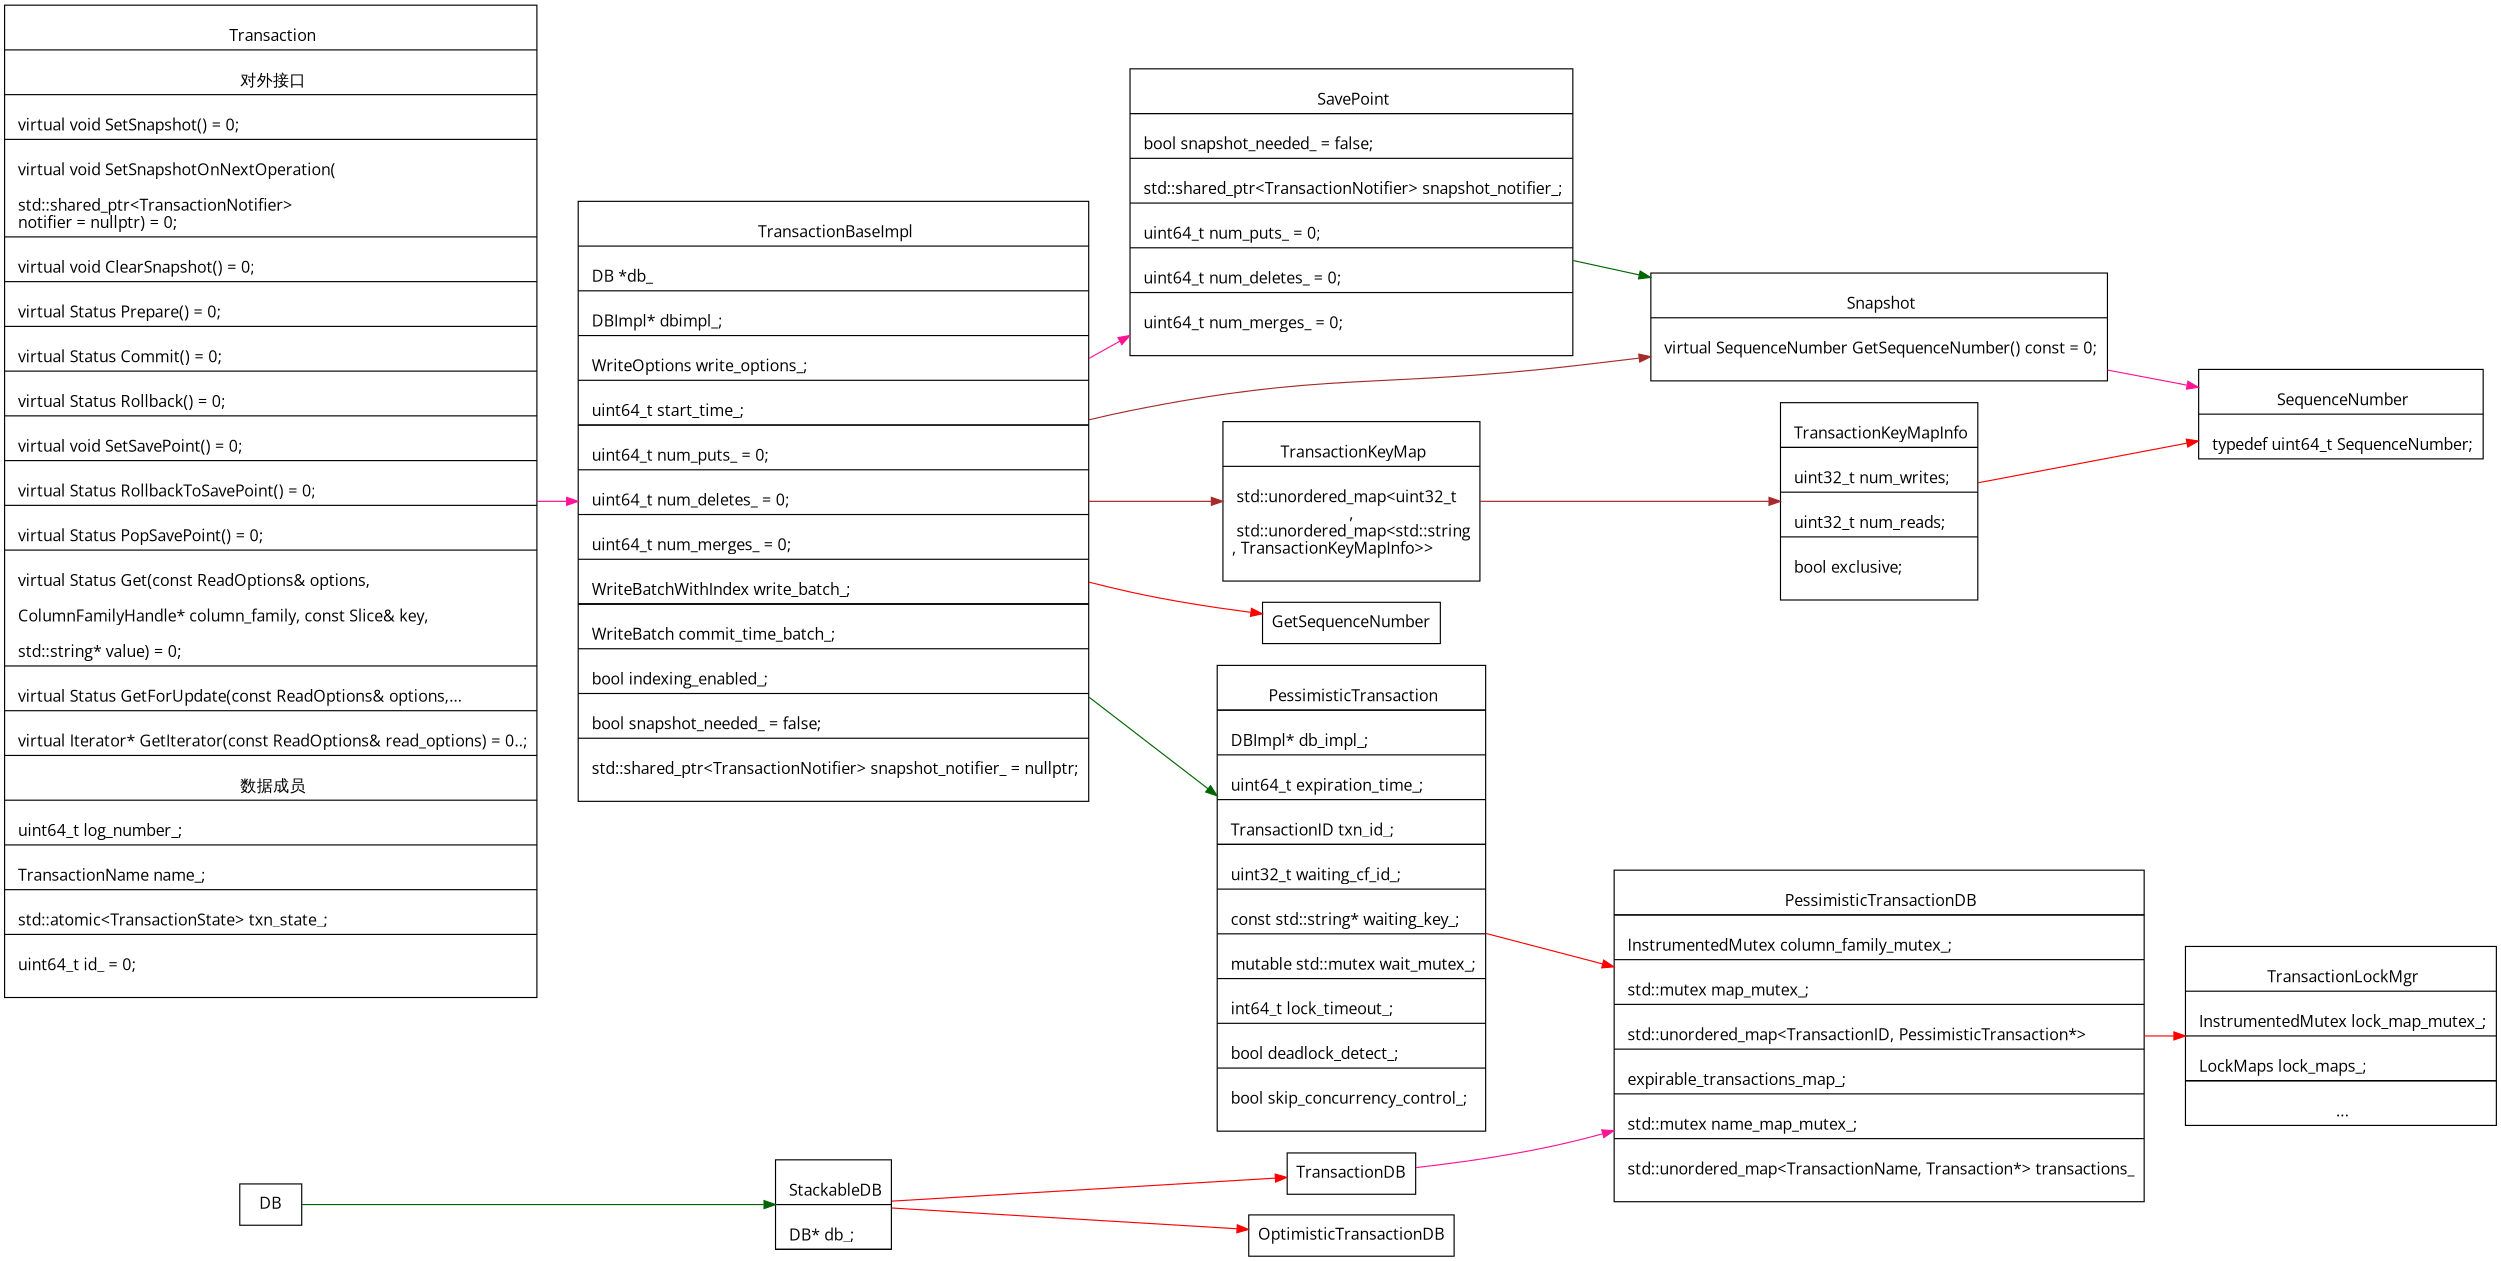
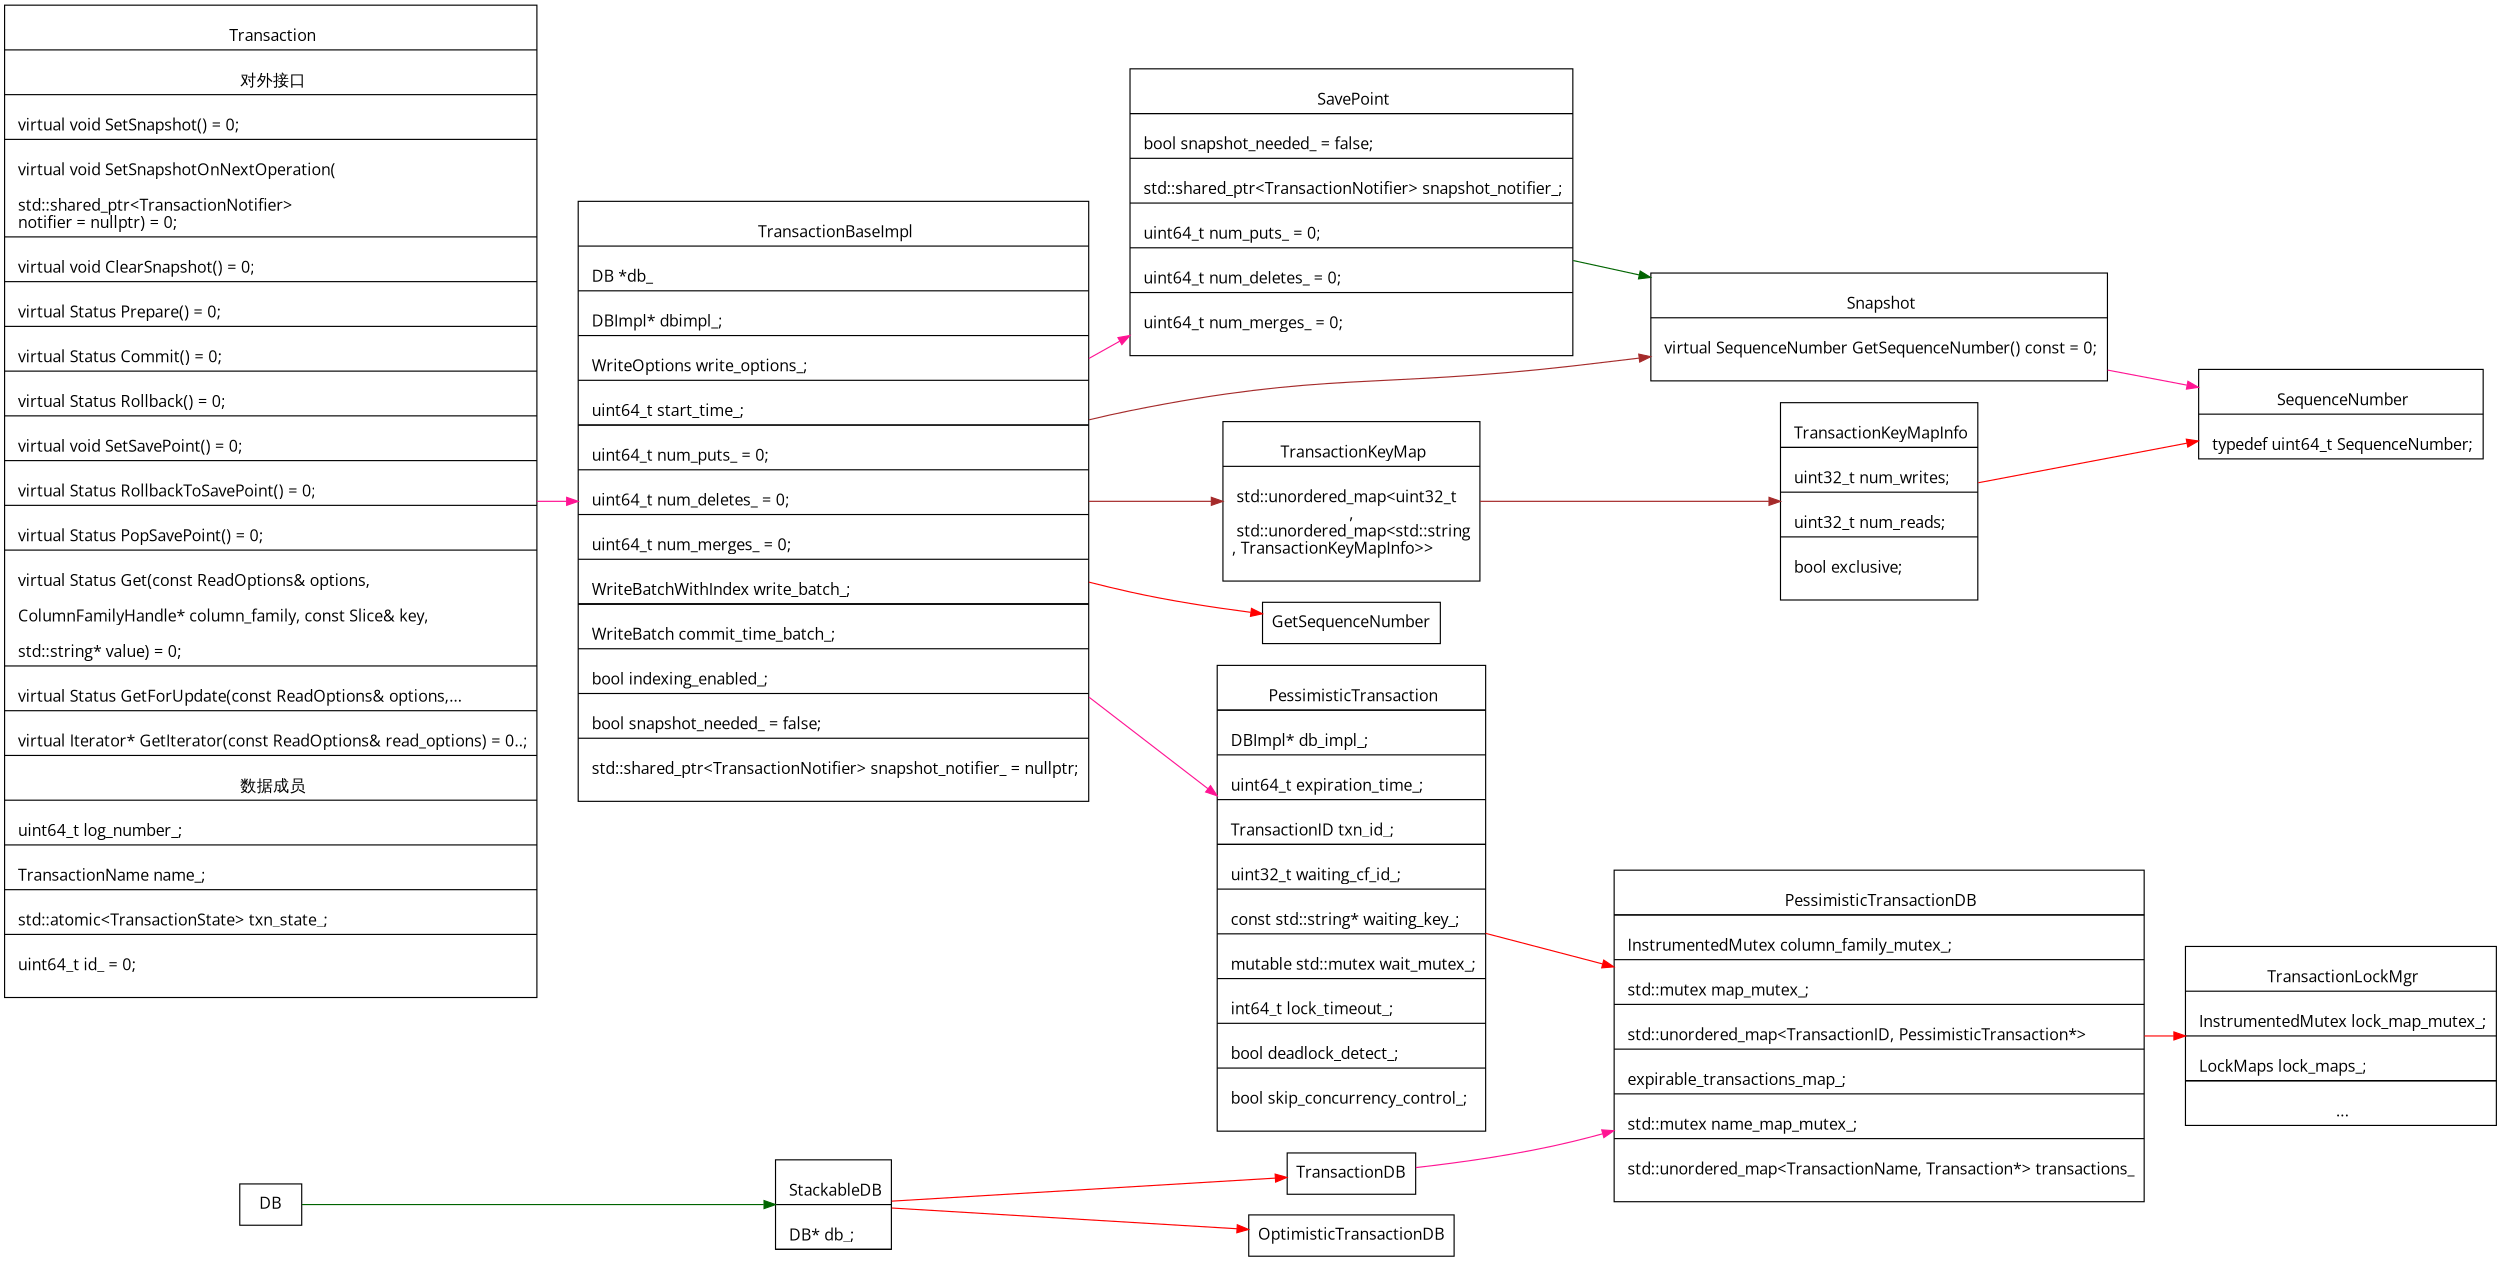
(1148, 743) -> (1148, 743)
